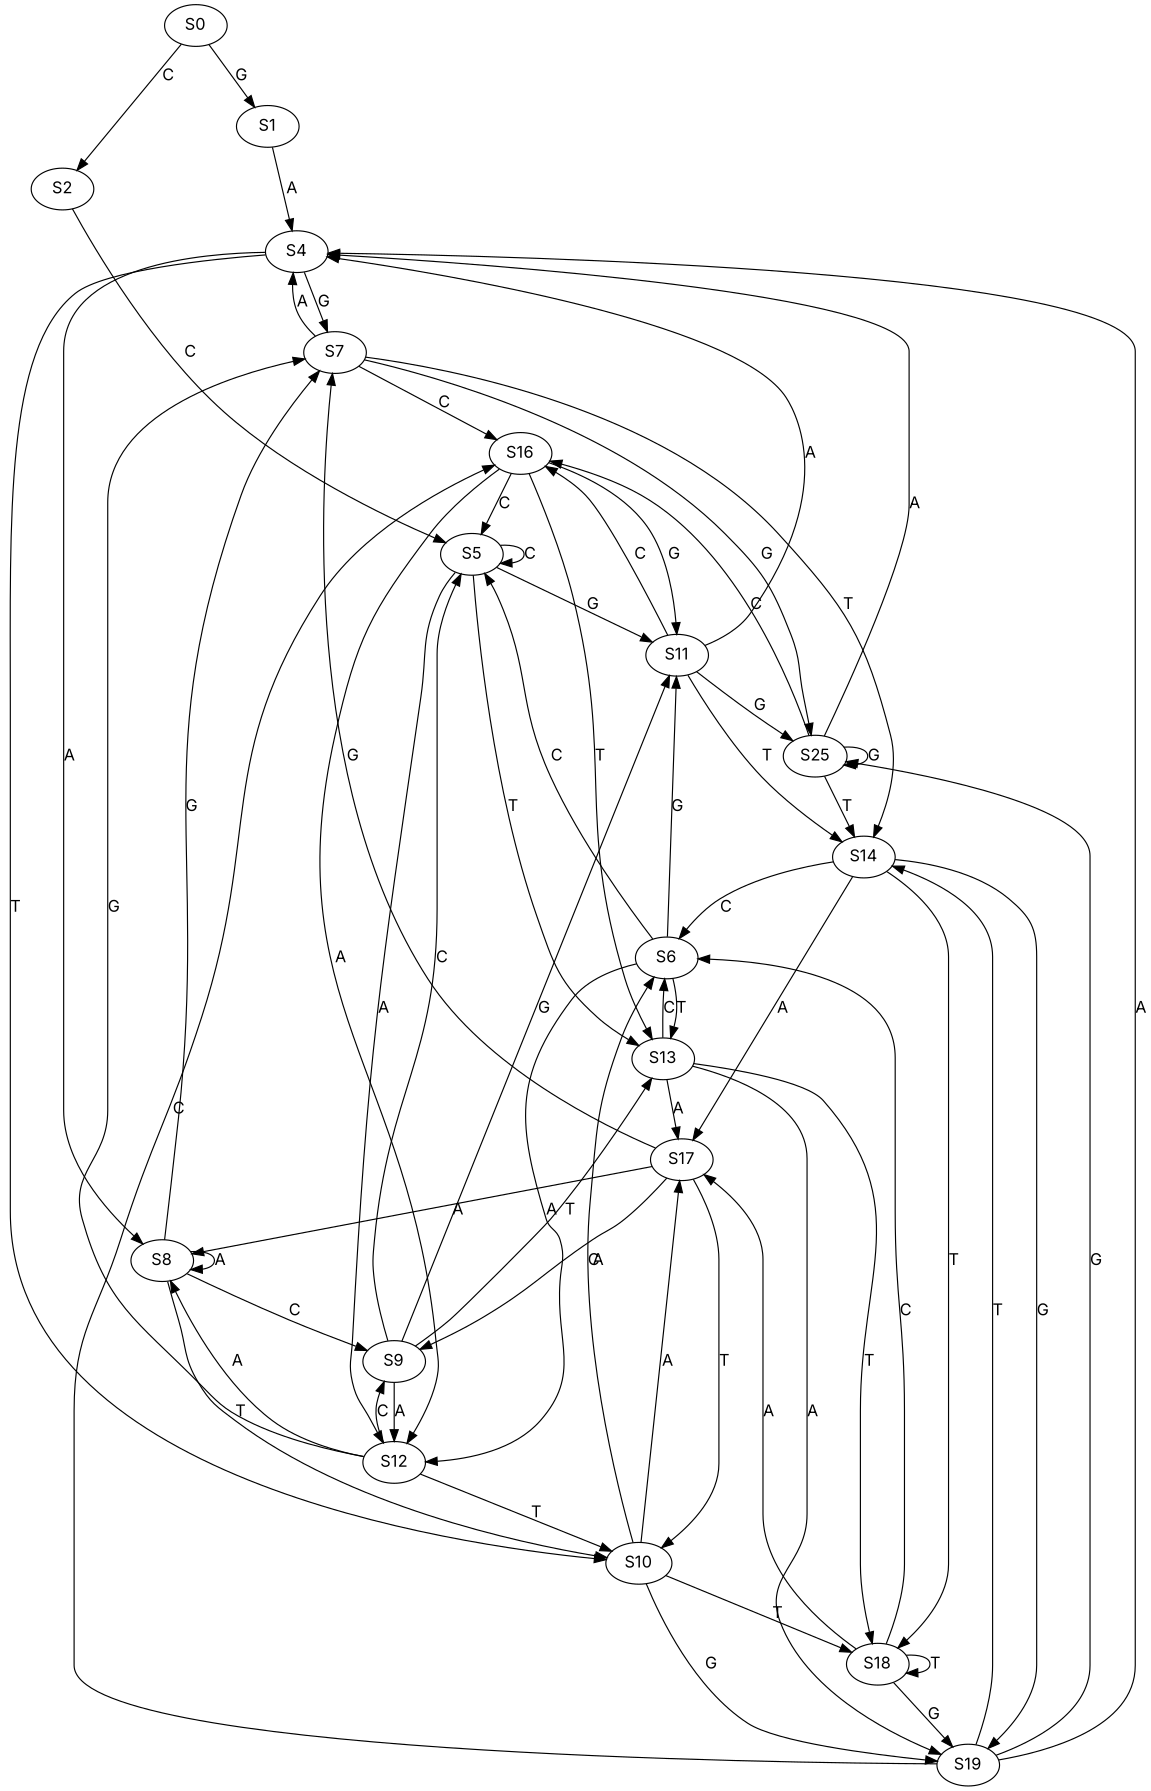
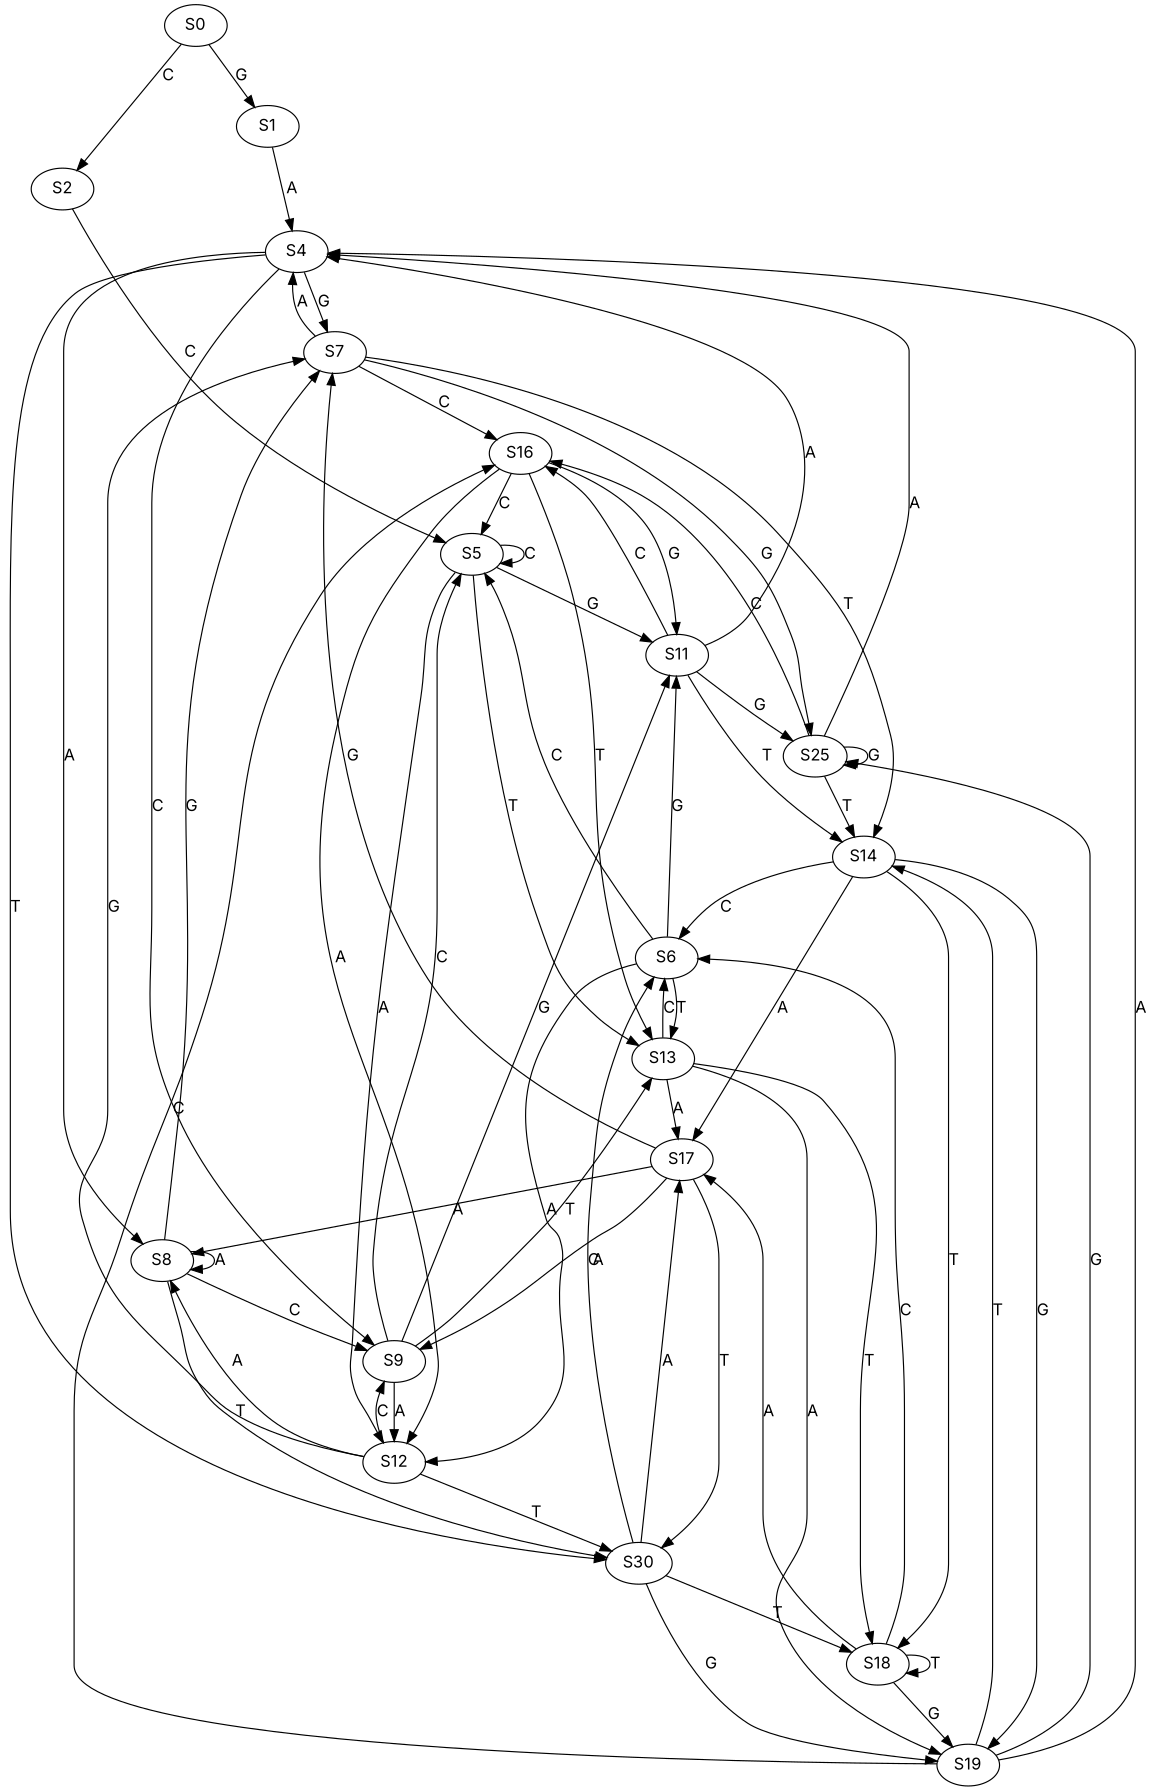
none -> (152, 821)
(639, 1563) -> (639, 1563)
